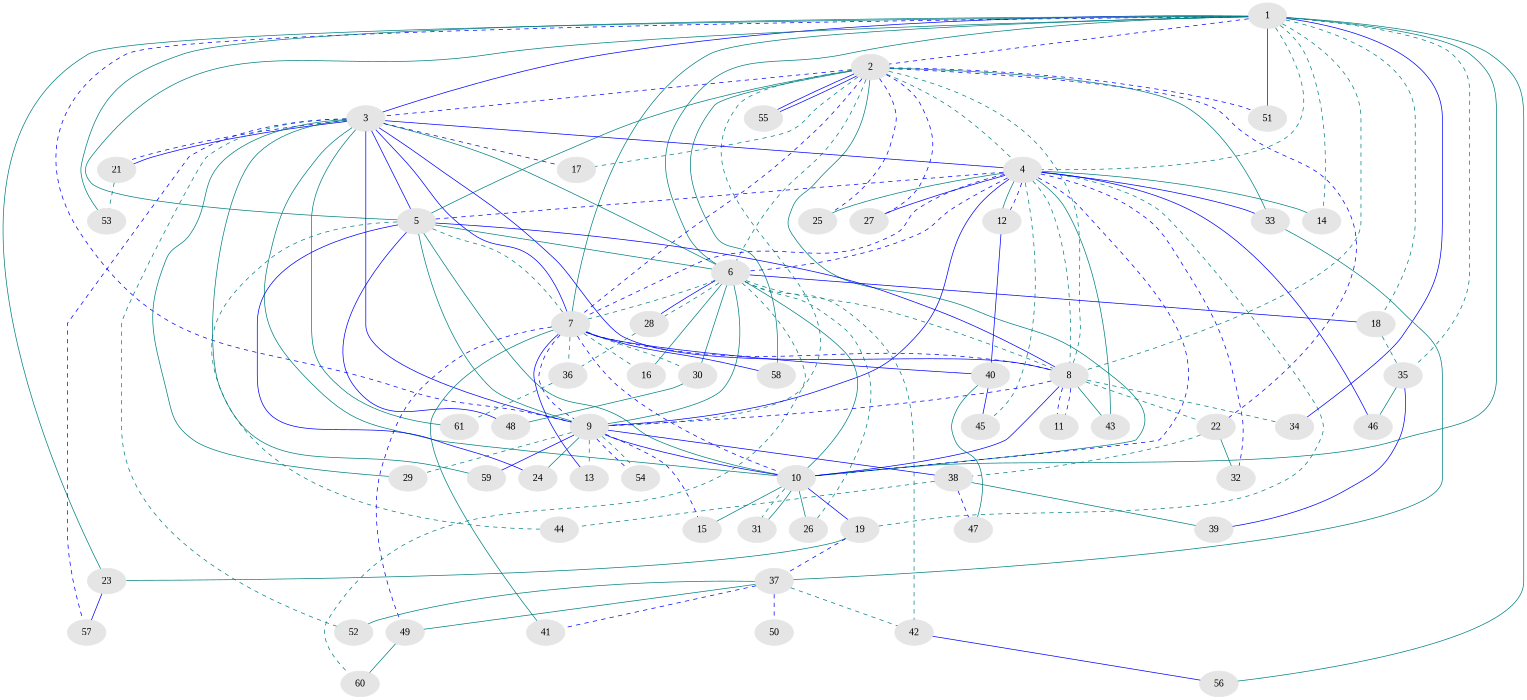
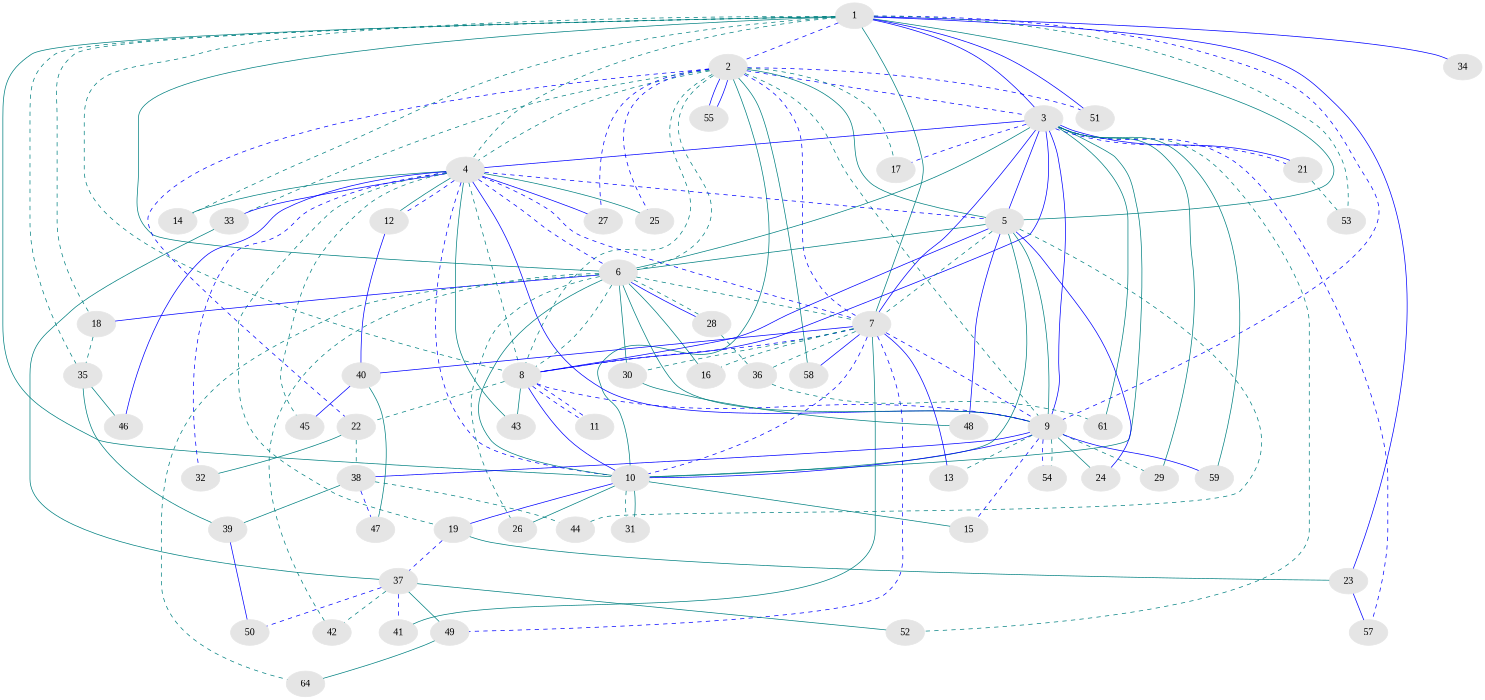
(610, 24) -> (1148, 51)
(131, 47) -> (1339, 108)
(1178, 103) -> (471, 122)
(1177, 400) -> none
(1349, 488) -> (128, 472)
none -> (239, 581)
(360, 684) -> (306, 684)
(1219, 684) -> none
